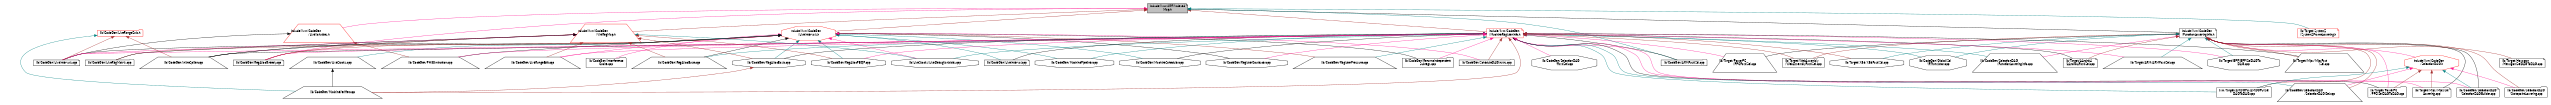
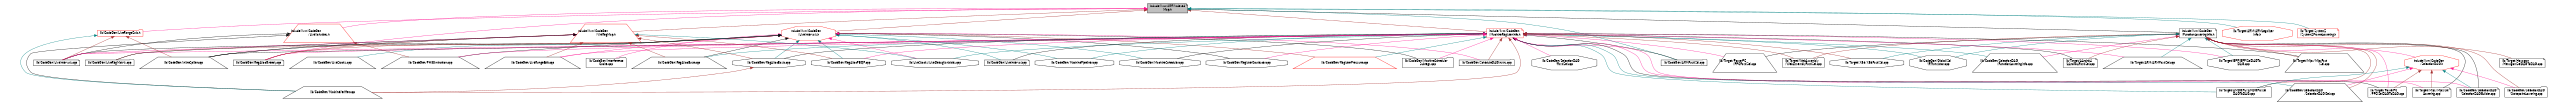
none -> (643, 14)
none -> (2257, 33)
(1345, 63) -> (1345, 63)
(1428, 63) -> (1428, 63)
(333, 79) -> (28, 68)
(2244, 92) -> (2244, 92)
